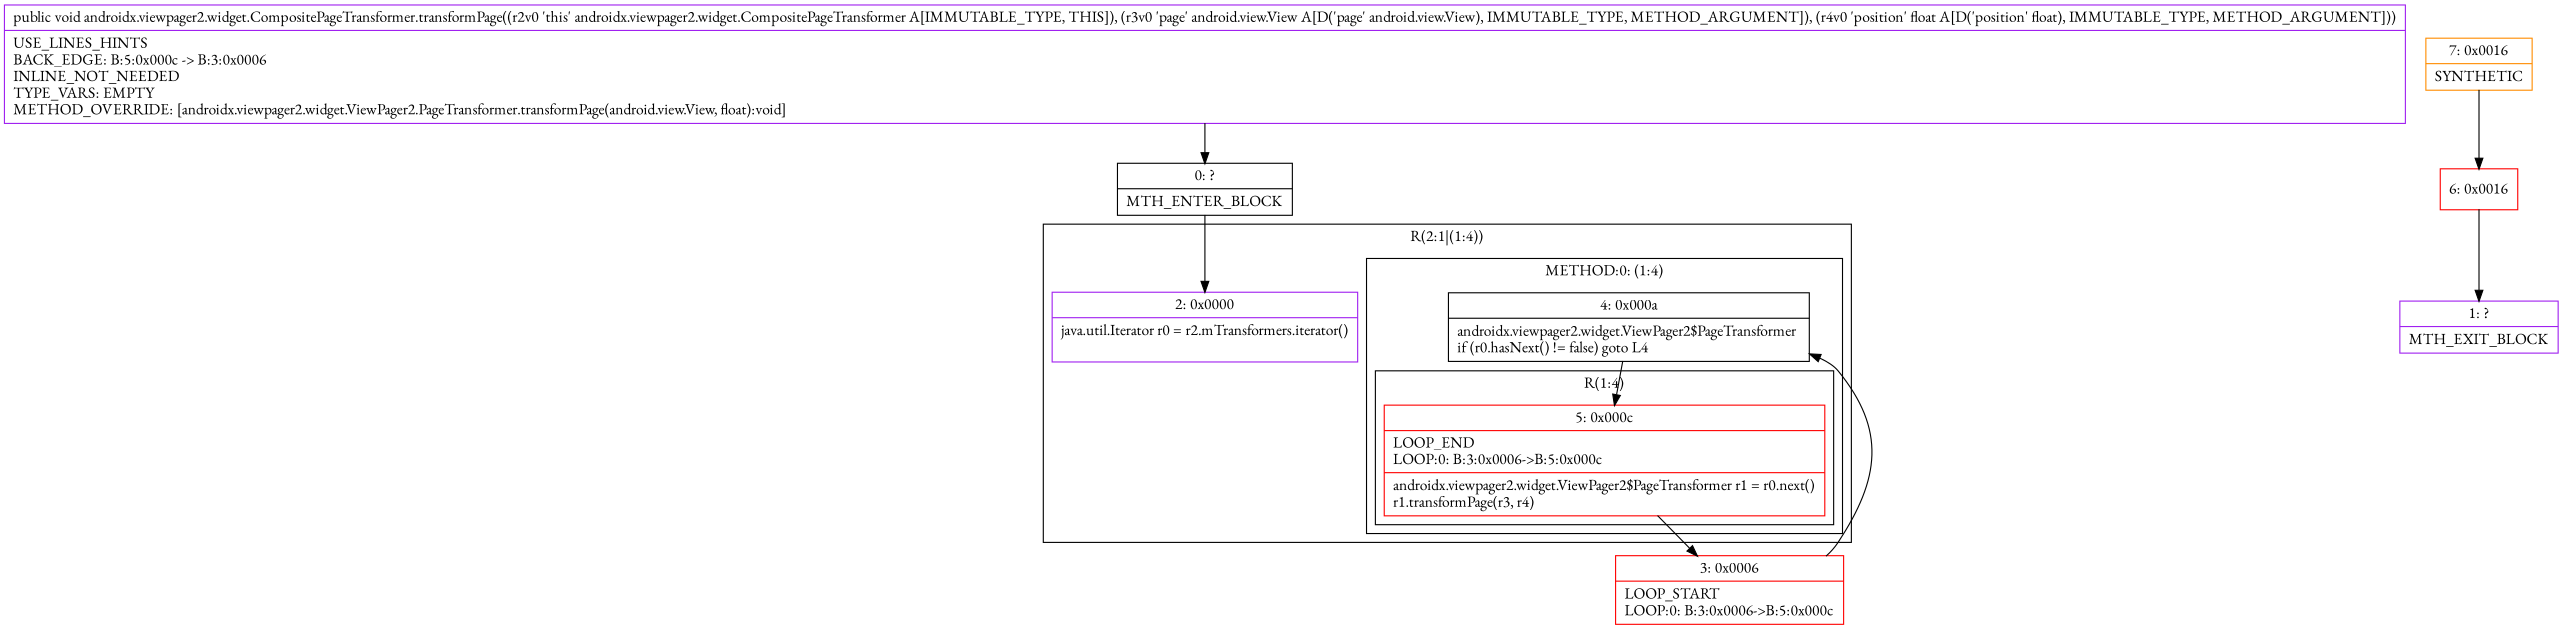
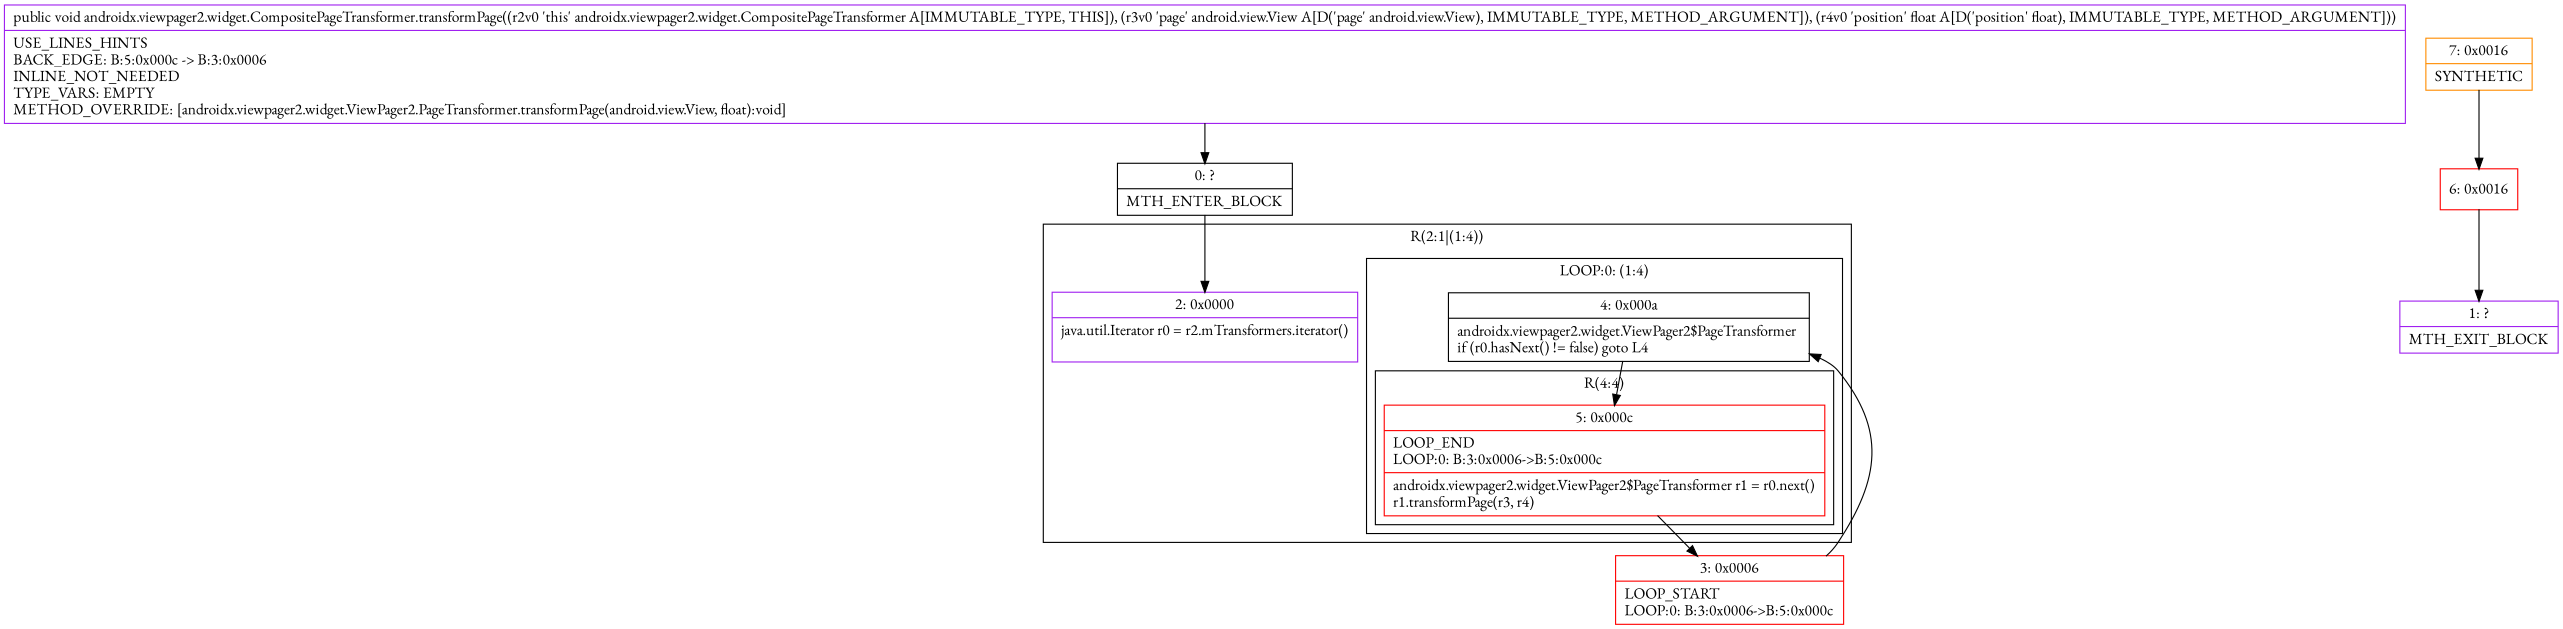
(1605, 271) -> (1605, 271)
(1605, 384) -> (1605, 384)
